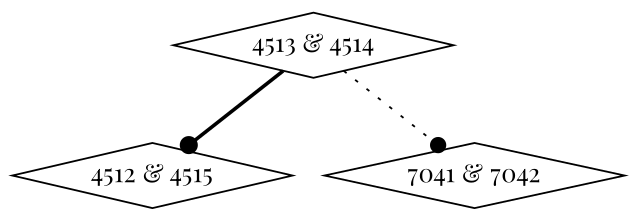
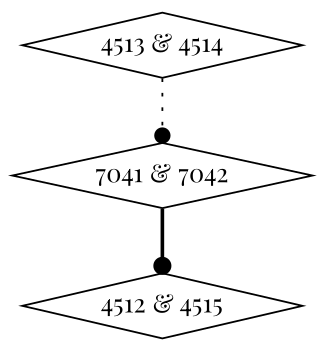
(239, 106) -> (162, 234)
